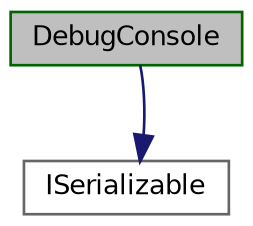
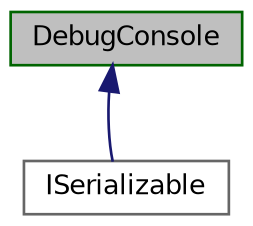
(144, 100) -> (109, 127)
